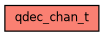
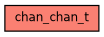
(52, 18) -> (52, 18)
